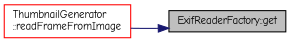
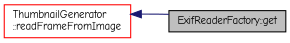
(144, 28) -> (155, 14)
